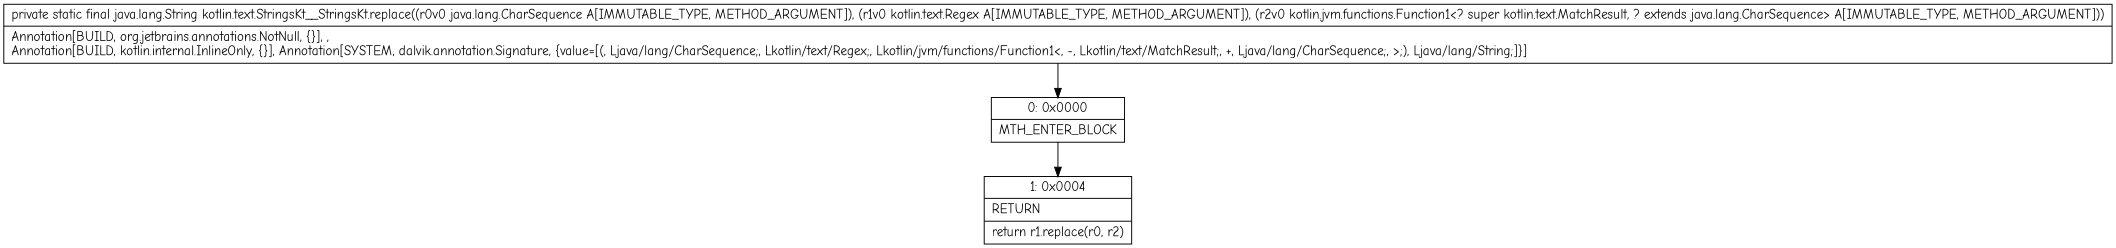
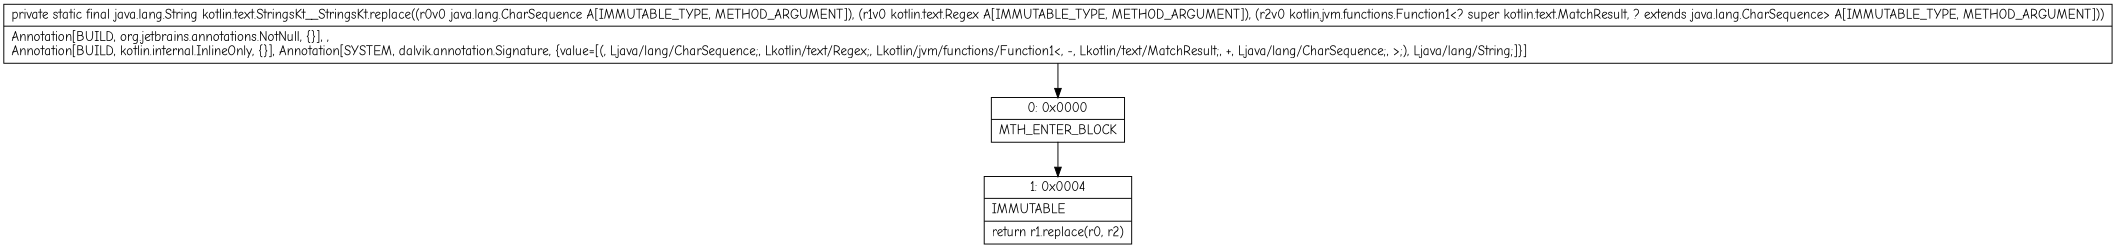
(1017, 209) -> (1029, 209)
